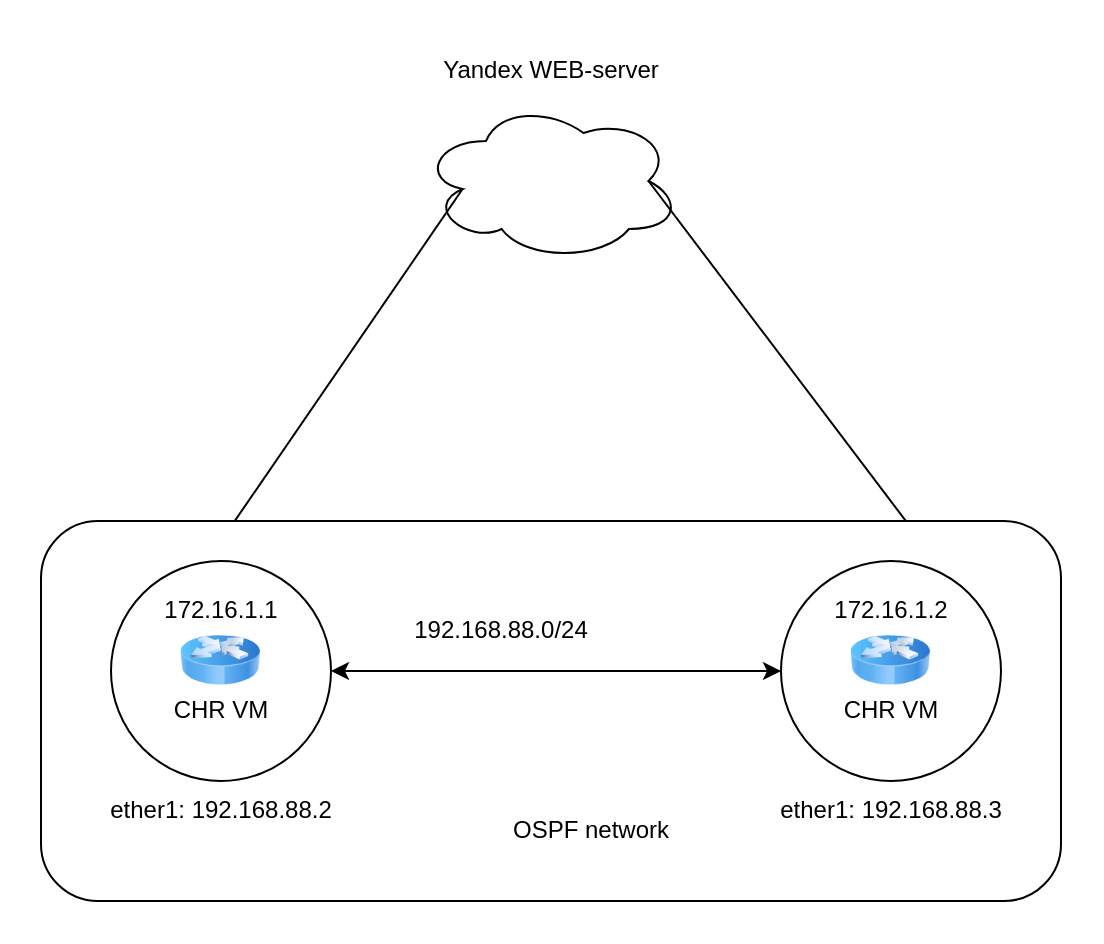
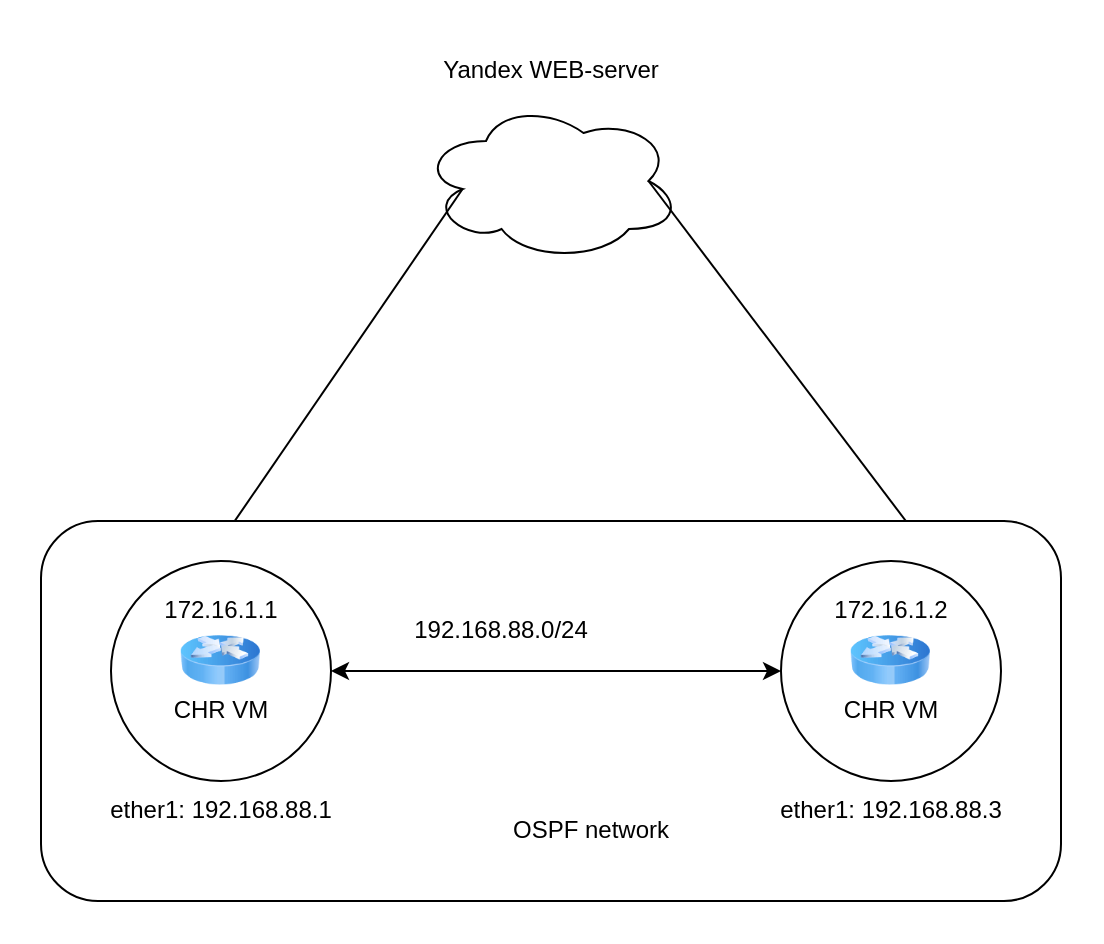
(222, 811) -> (222, 811)
